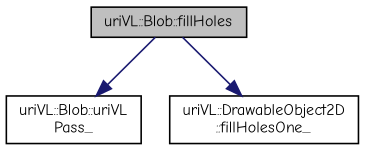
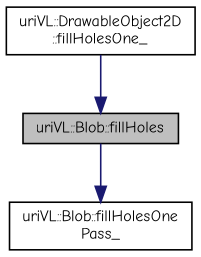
(206, 61) -> (101, 76)
(74, 120) -> (101, 226)
